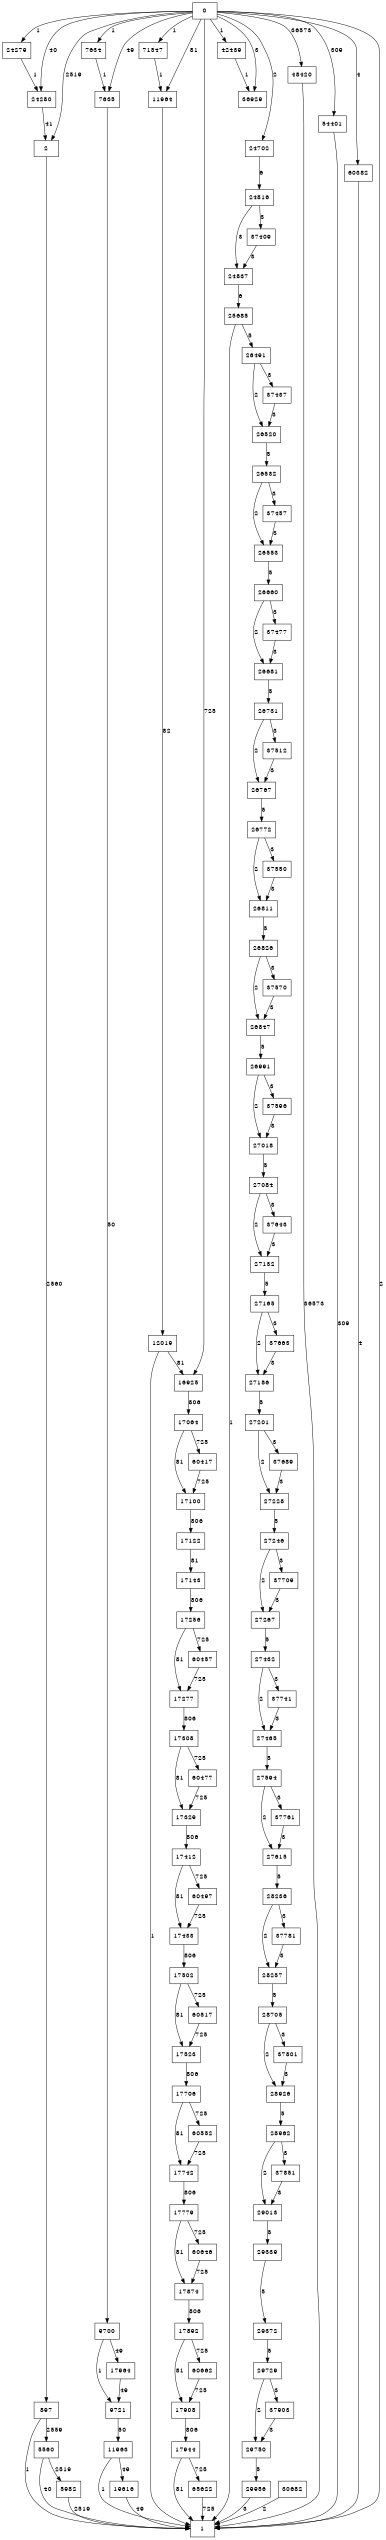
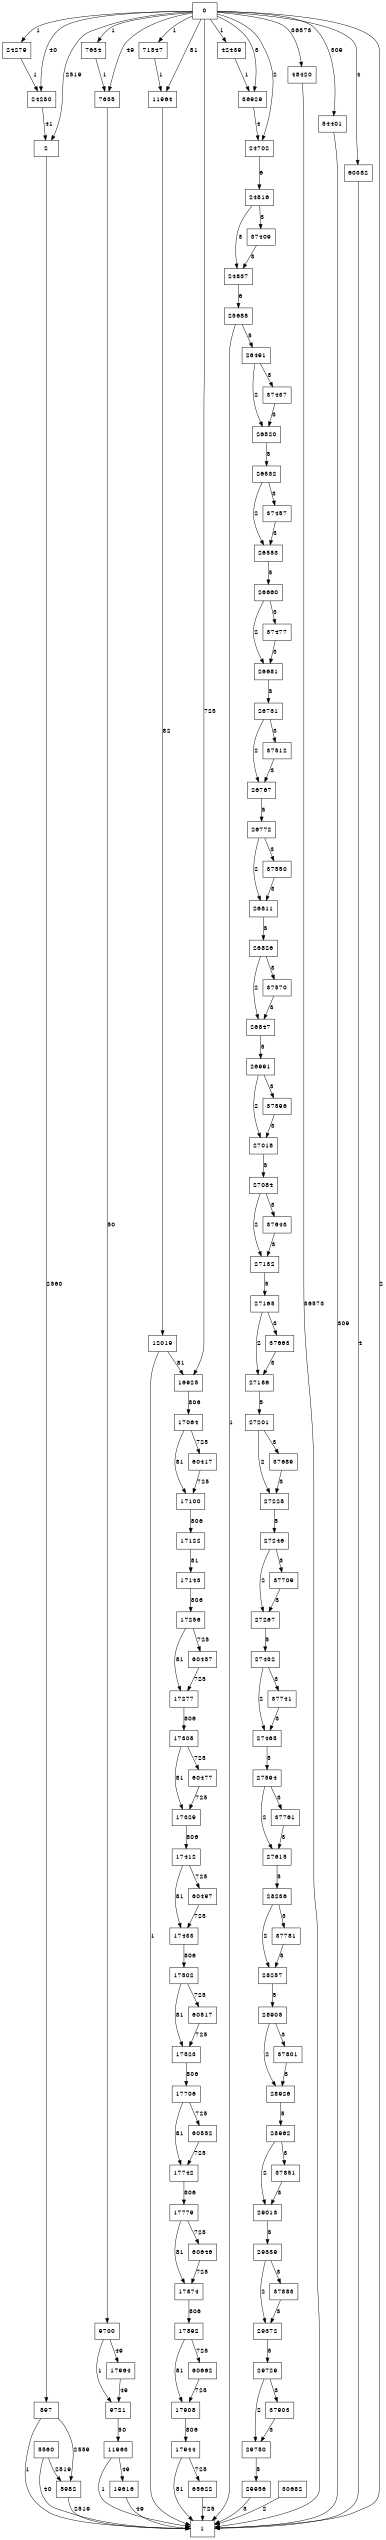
none -> (256, 122)
(273, 2015) -> (273, 2015)
(263, 2292) -> (263, 2292)
none -> (284, 2292)
(46, 2428) -> (72, 2446)
